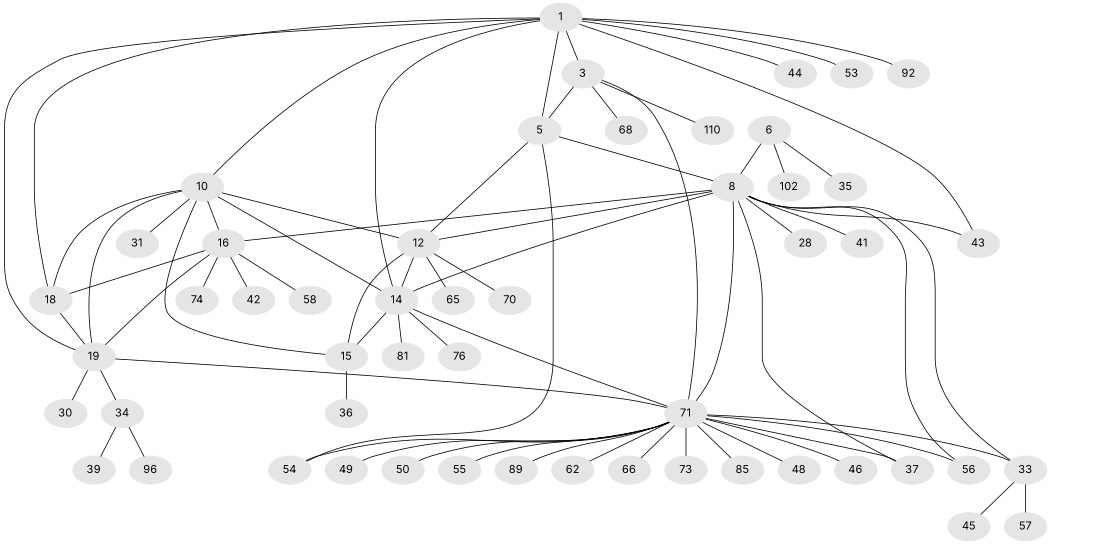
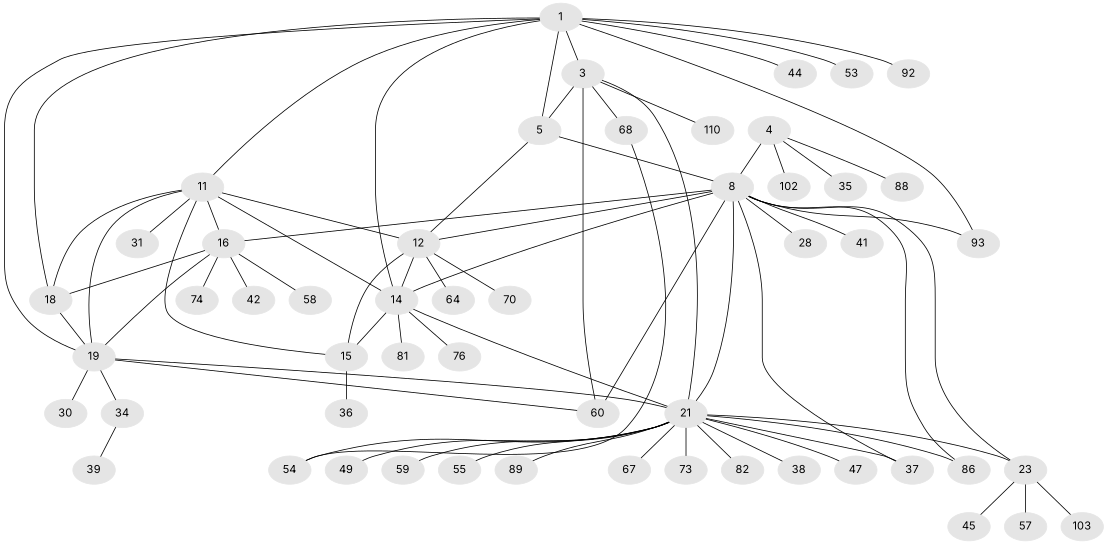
(769, 130) -> (769, 130)
(203, 187) -> (203, 187)
none -> (902, 187)
(978, 244) -> (978, 244)
(453, 300) -> (453, 300)
(544, 396) -> (626, 427)
none -> (598, 413)
(686, 413) -> (686, 413)
(151, 470) -> none
(403, 470) -> (403, 470)
(573, 470) -> none
(629, 470) -> (629, 470)
(743, 470) -> (743, 470)
(799, 470) -> (799, 470)
(856, 470) -> (856, 470)
(969, 470) -> (969, 470)
(1026, 470) -> (1026, 470)
none -> (1082, 527)
